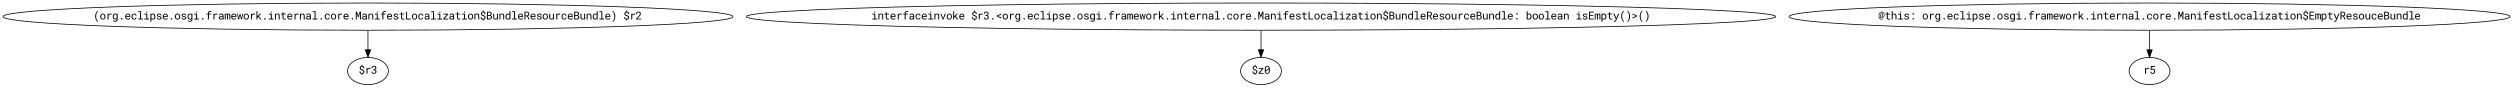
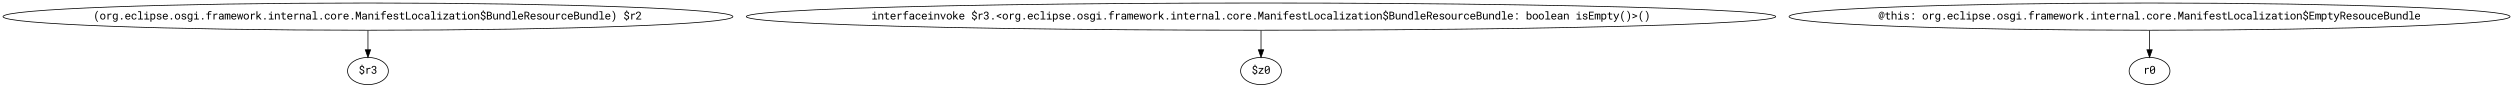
(2150, 71) -> (2150, 71)
